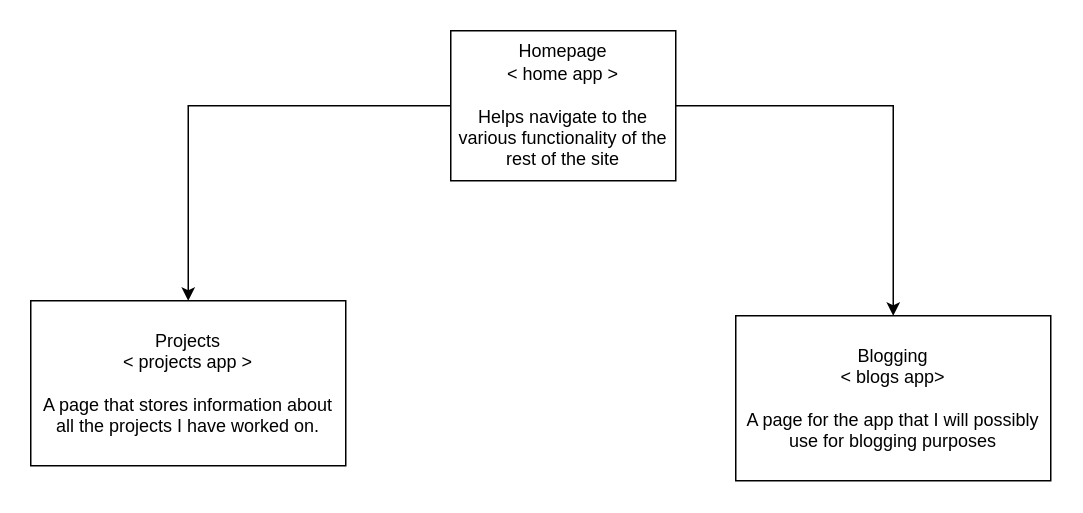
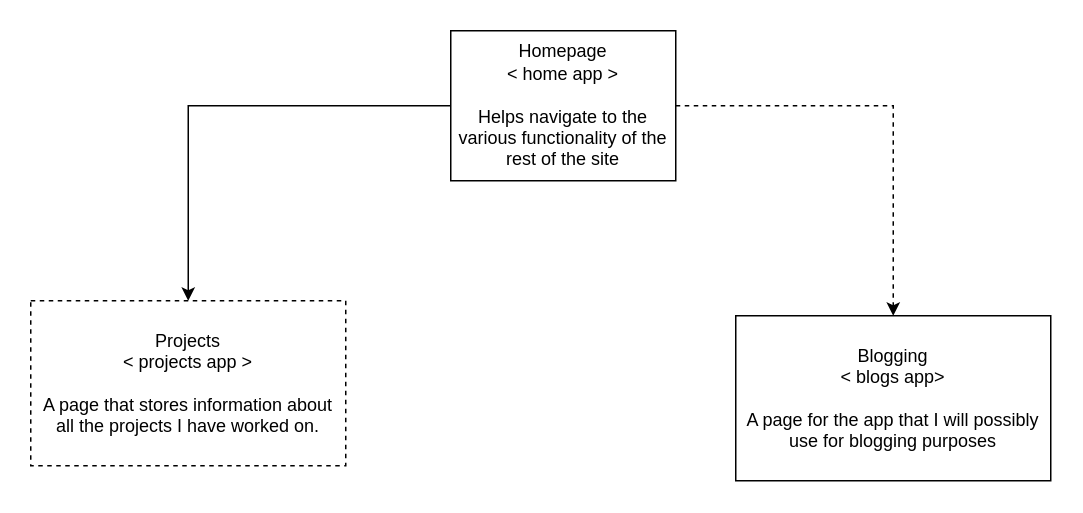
(884, 106) -> (884, 106)
(188, 383) -> (188, 383)
